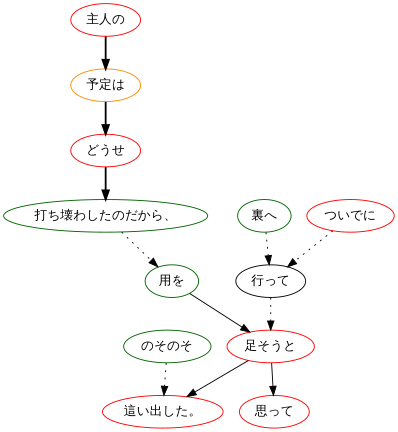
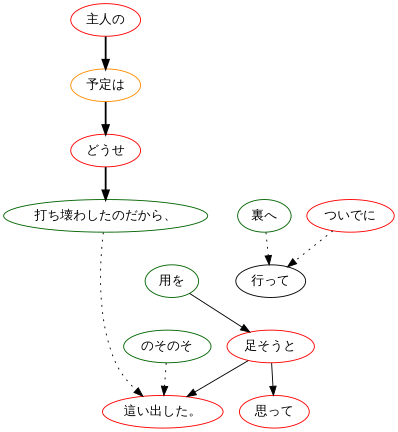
(136, 246) -> (103, 315)
(271, 309) -> none
